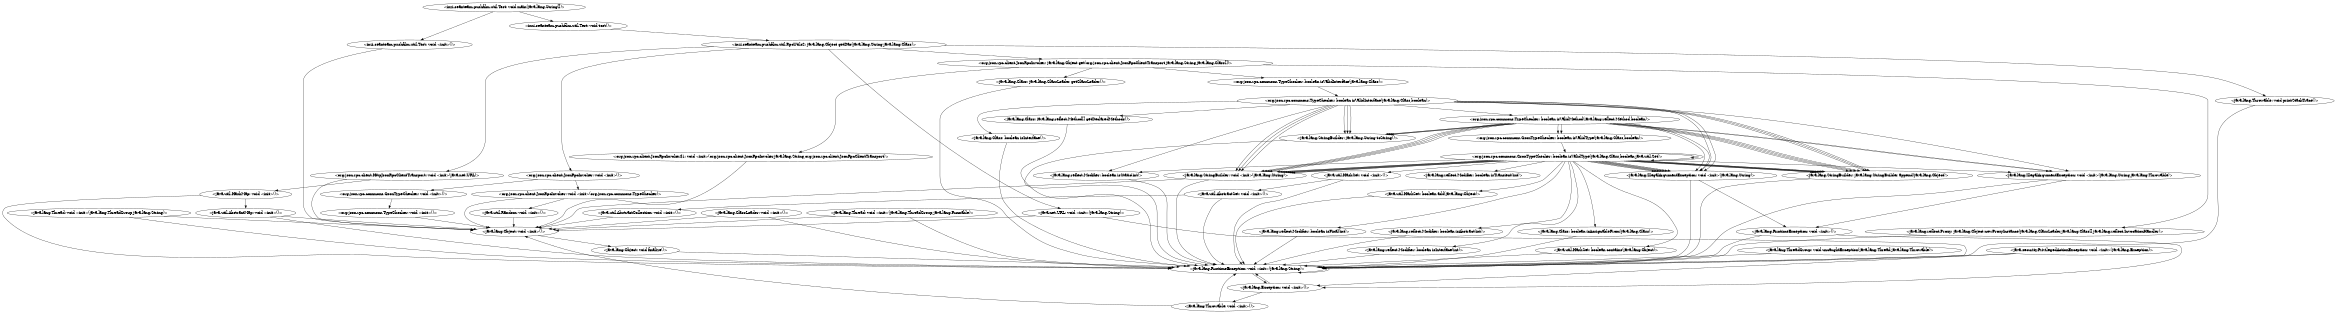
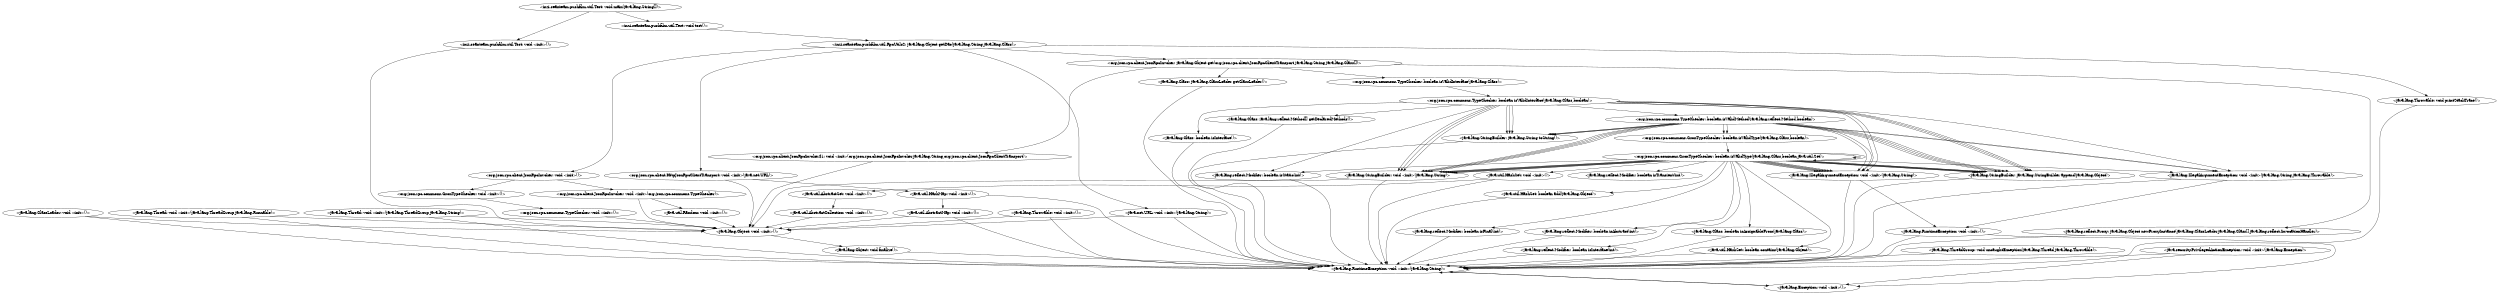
(1204, 229) -> none
(1249, 297) -> none
